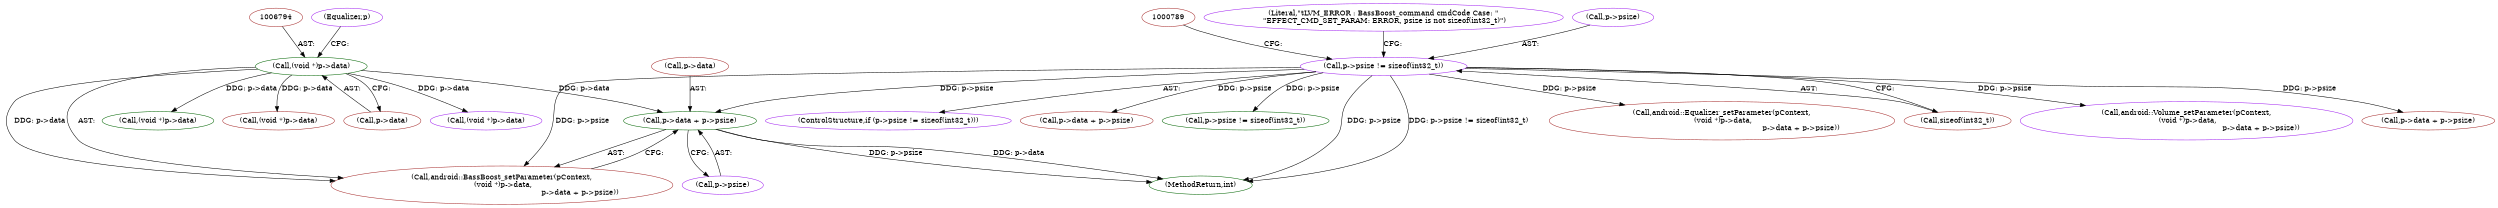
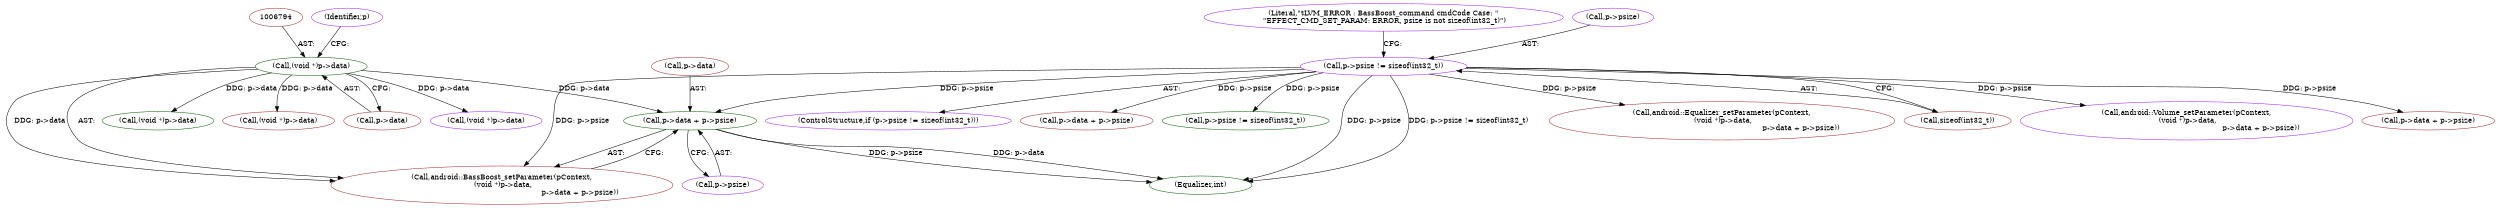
(347, 17) -> (347, 17)
(1168, 17) -> none
(1201, 185) -> (1201, 185)
